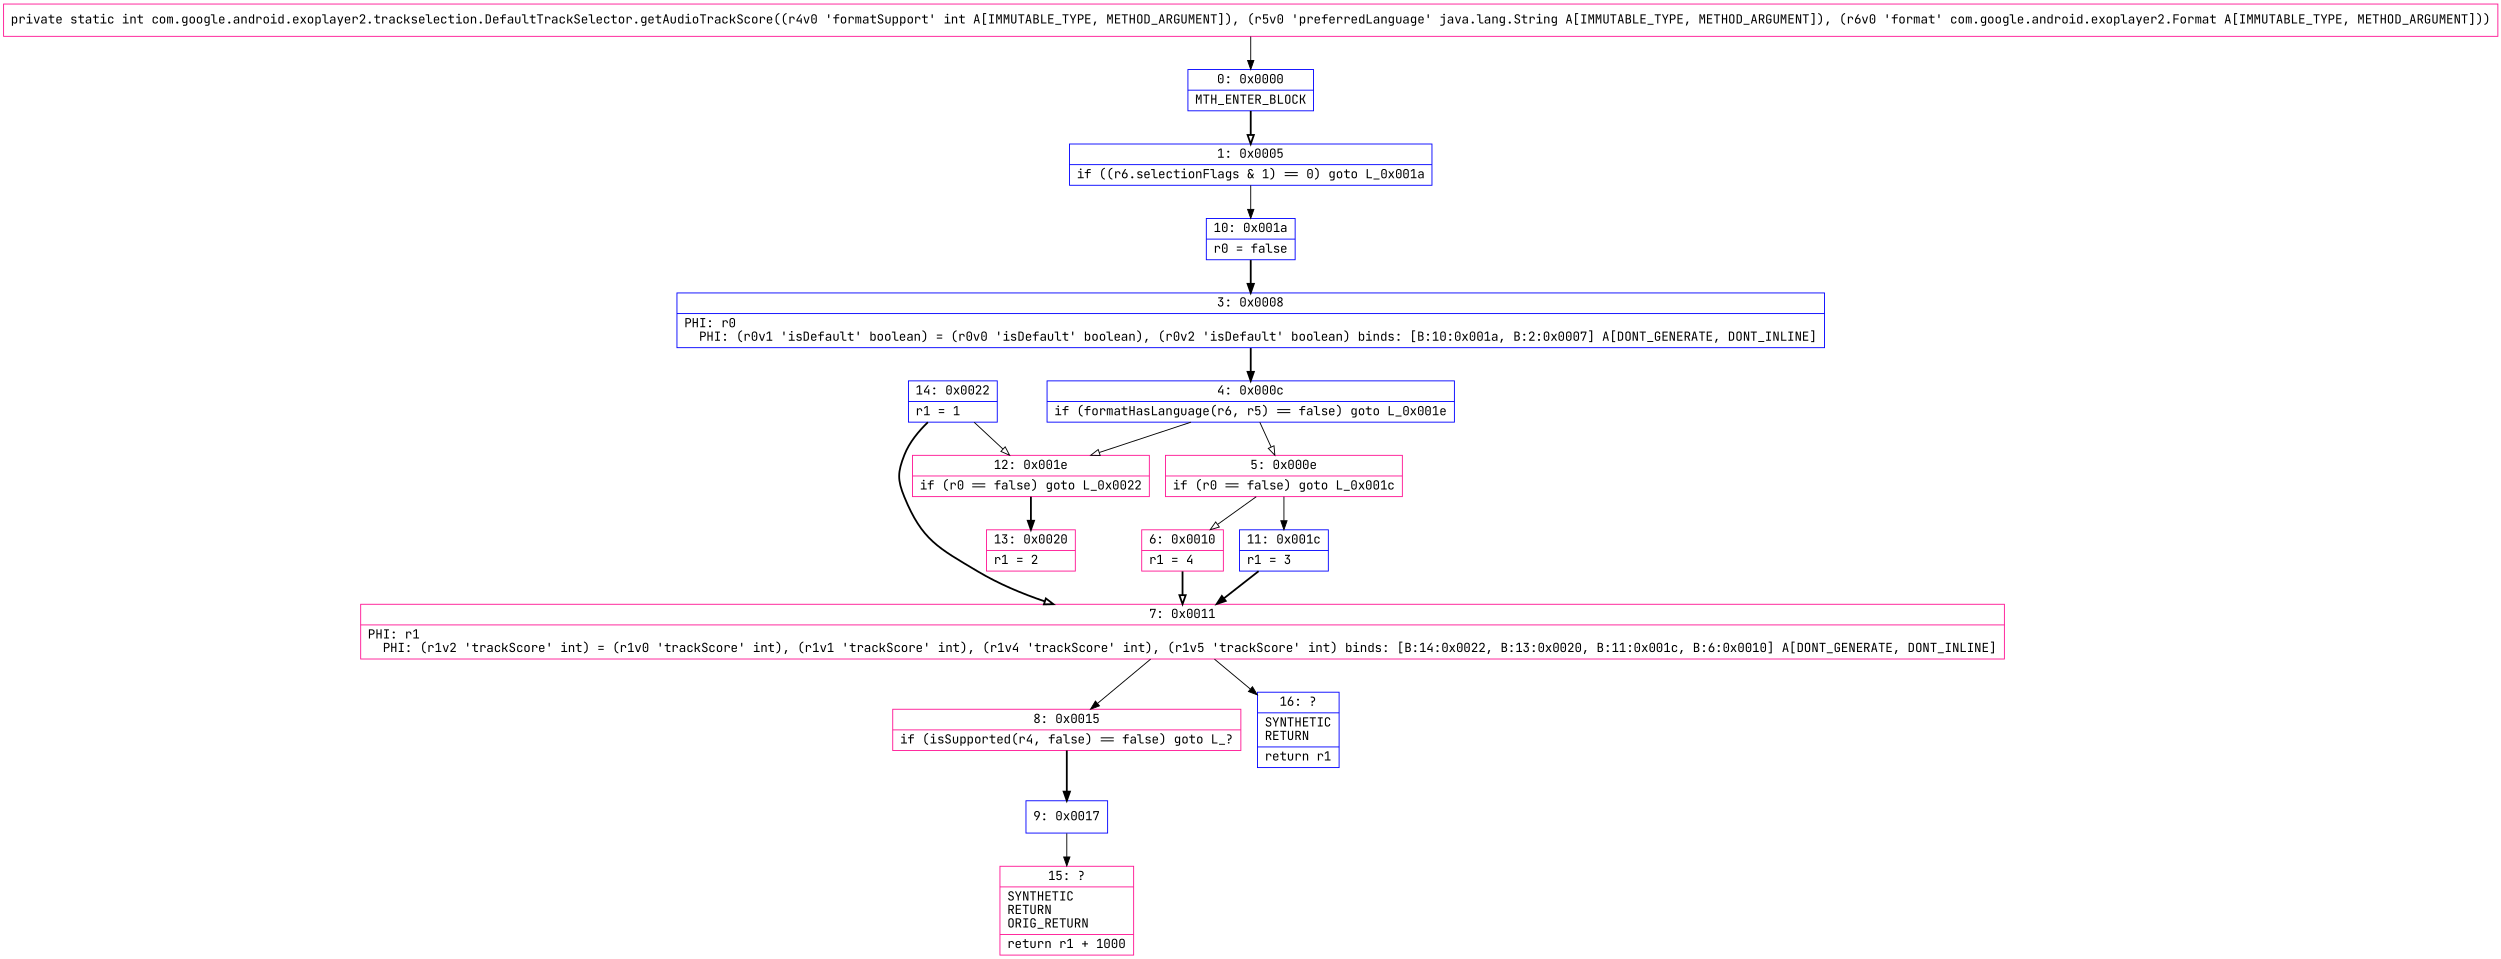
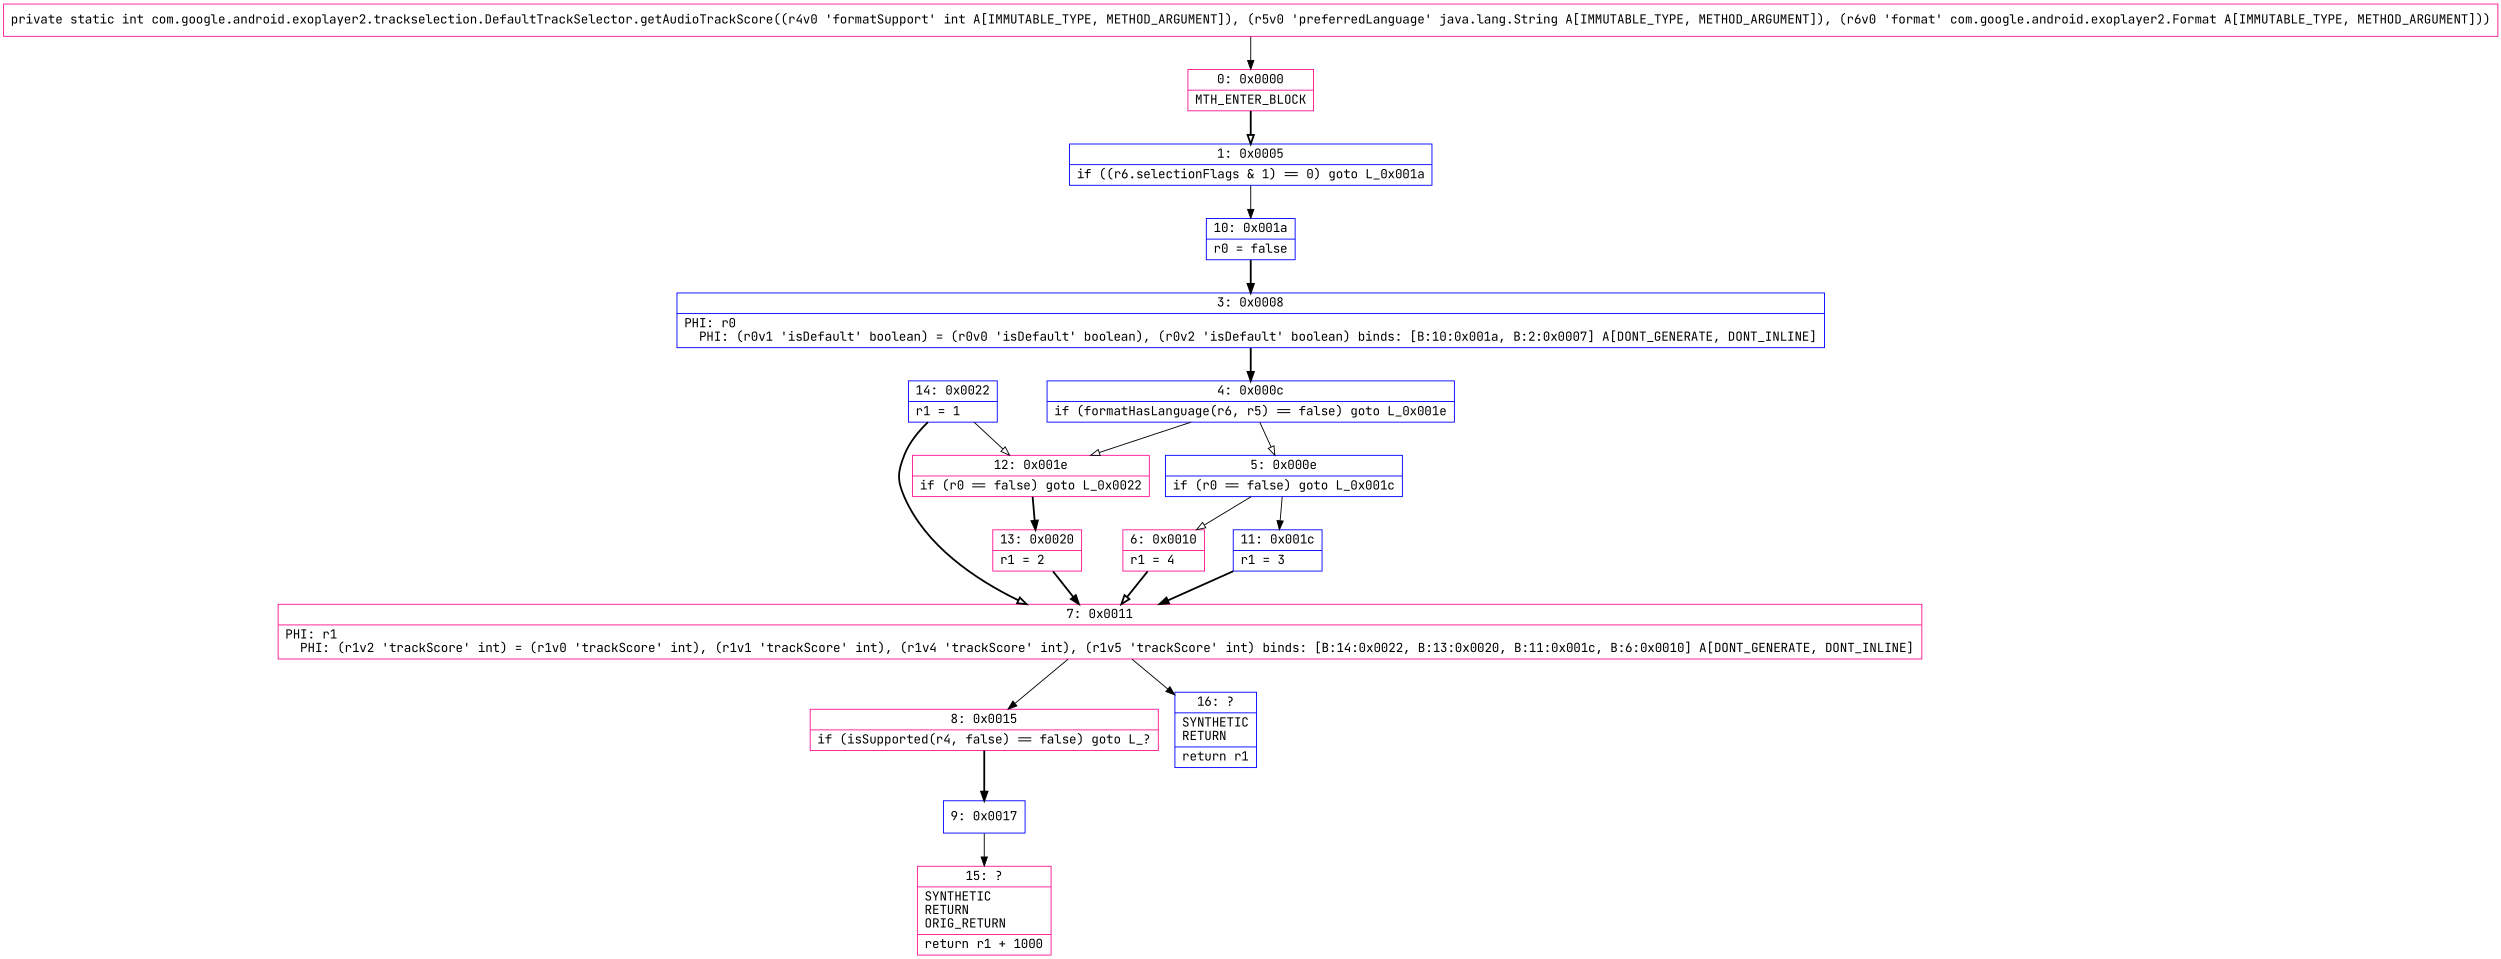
(1251, 90) -> (1251, 90)
(1284, 476) -> (1284, 476)
none -> (1063, 584)
